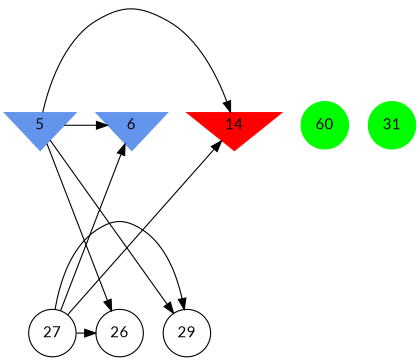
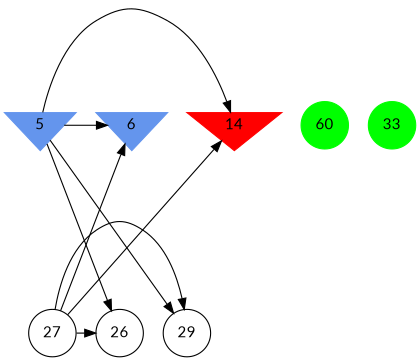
(392, 125) -> (392, 125)
